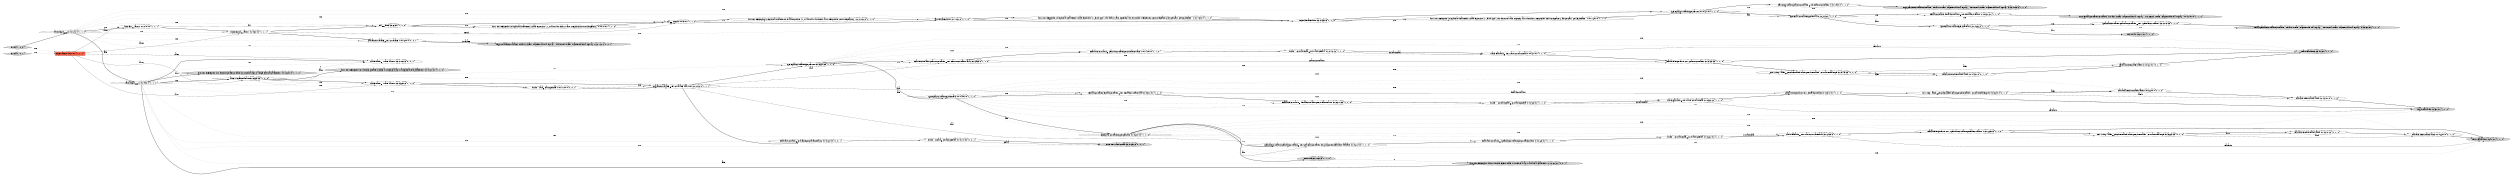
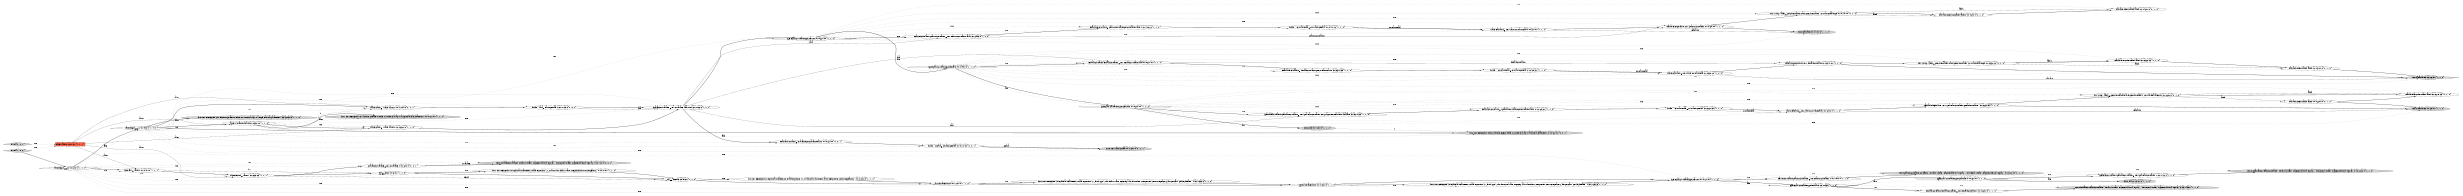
(2230, 58) -> none
(249, 79) -> (249, 123)
(473, 86) -> (473, 108)
(2433, 109) -> (2428, 78)
(2375, 134) -> (2376, 100)
